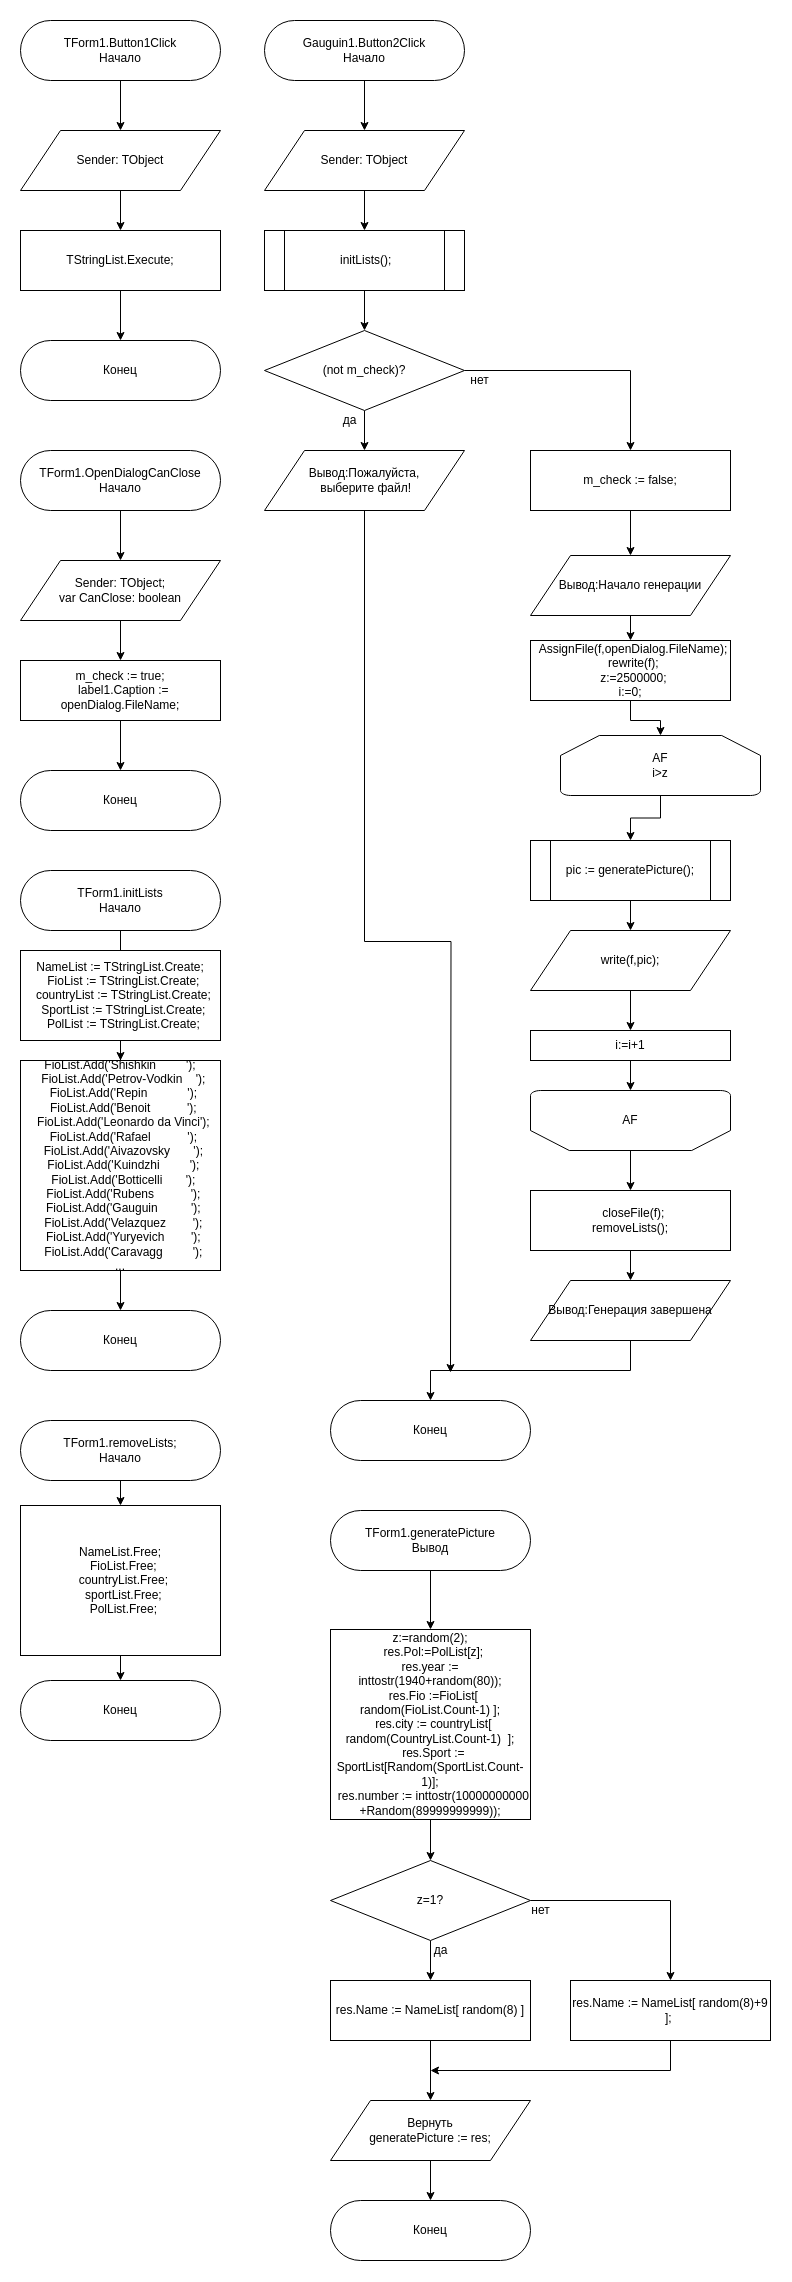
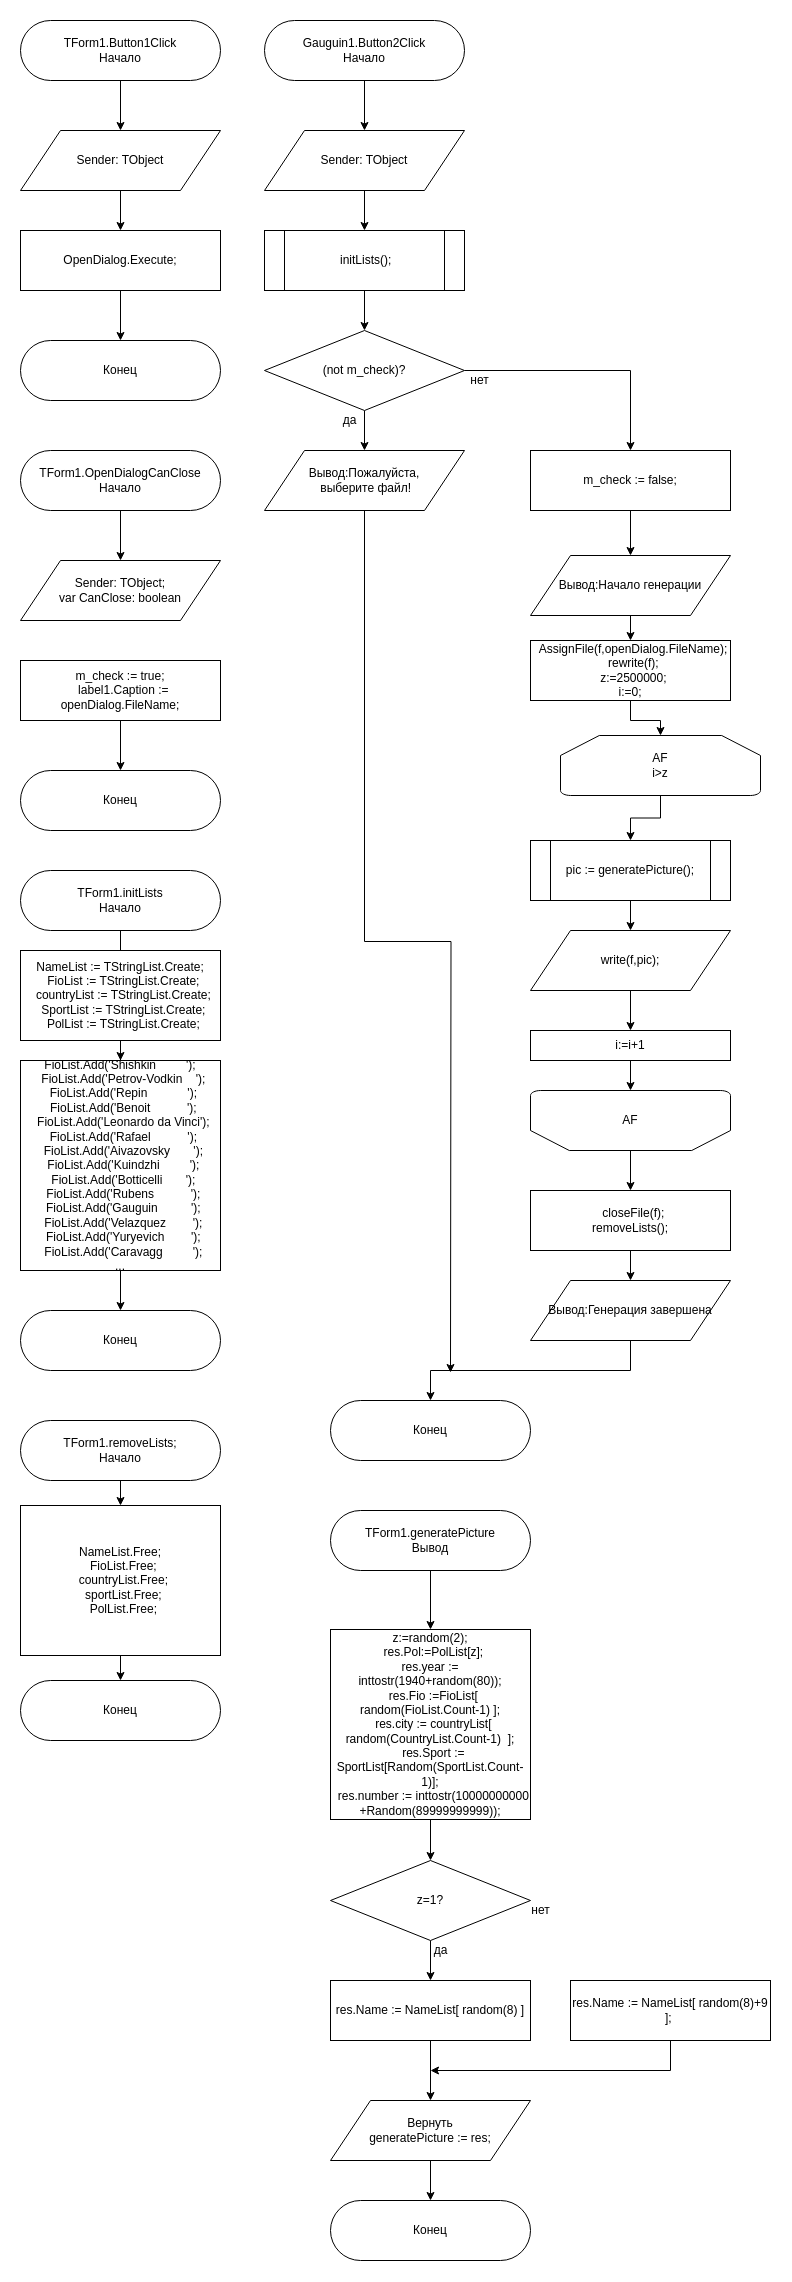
(121, 261) -> (121, 261)
(121, 637) -> none
(637, 1901) -> none
